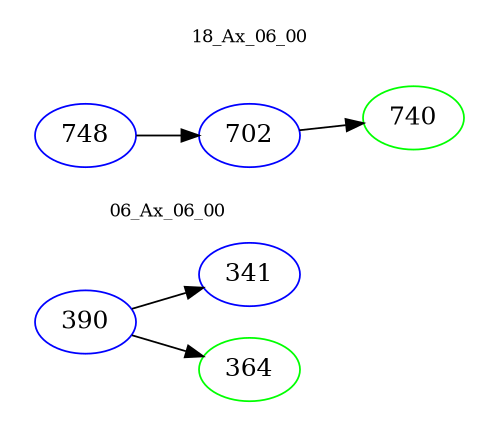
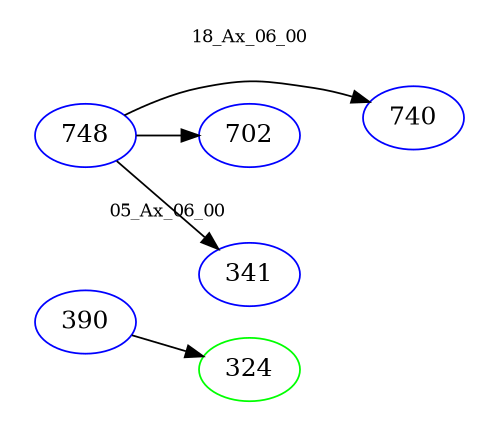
(414, 118) -> (414, 118)
(323, 128) -> (236, 82)
(168, 212) -> (168, 212)
(159, 301) -> (170, 207)
(250, 370) -> (250, 370)
